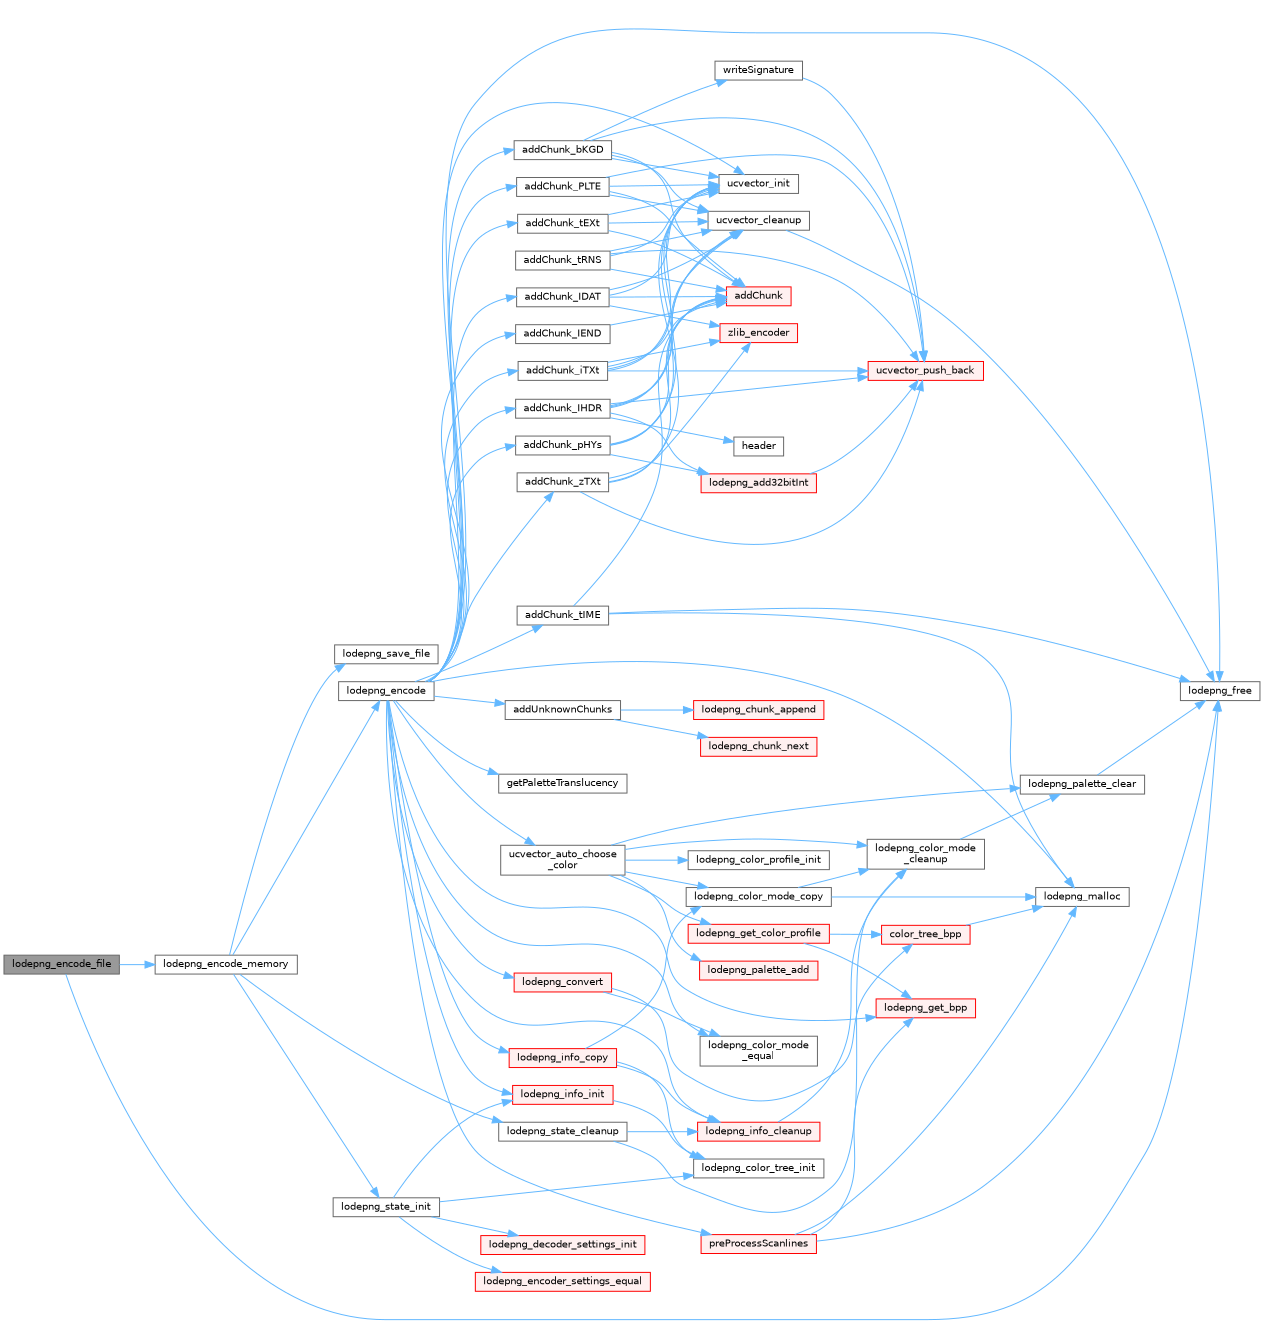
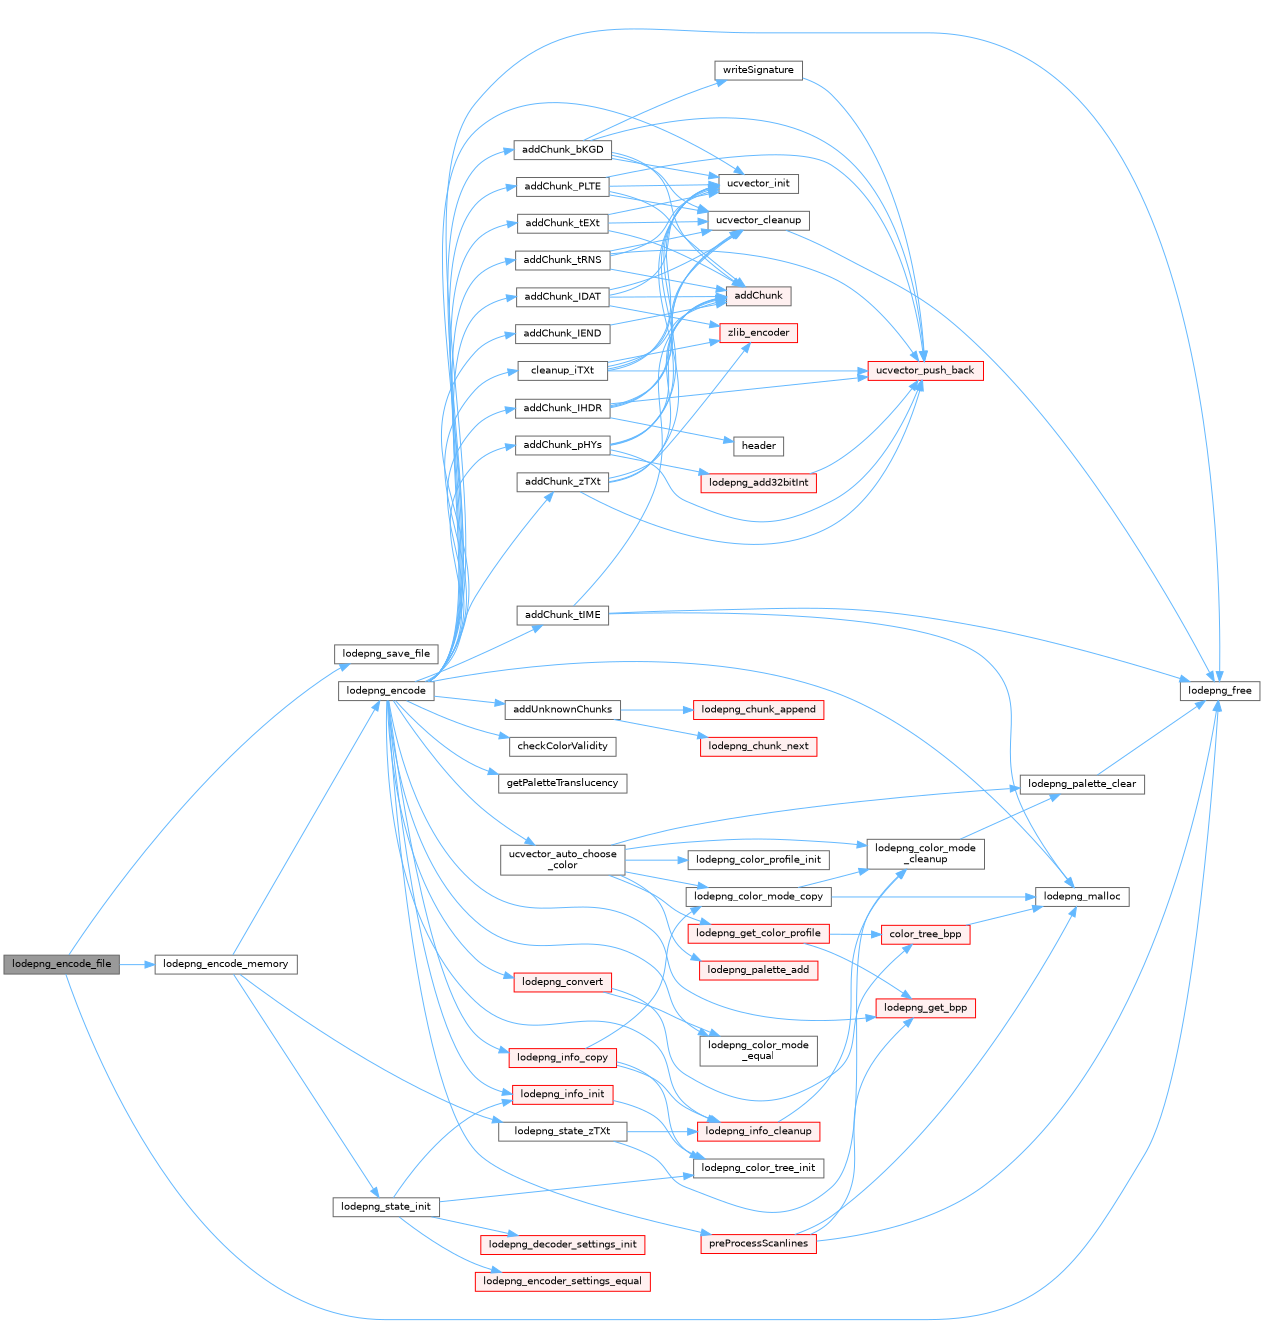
(759, 296) -> (759, 296)
(563, 371) -> (563, 371)
(672, 451) -> none
none -> (455, 465)
none -> (783, 519)
none -> (563, 747)
(271, 807) -> (191, 798)
(563, 1132) -> (563, 1132)
